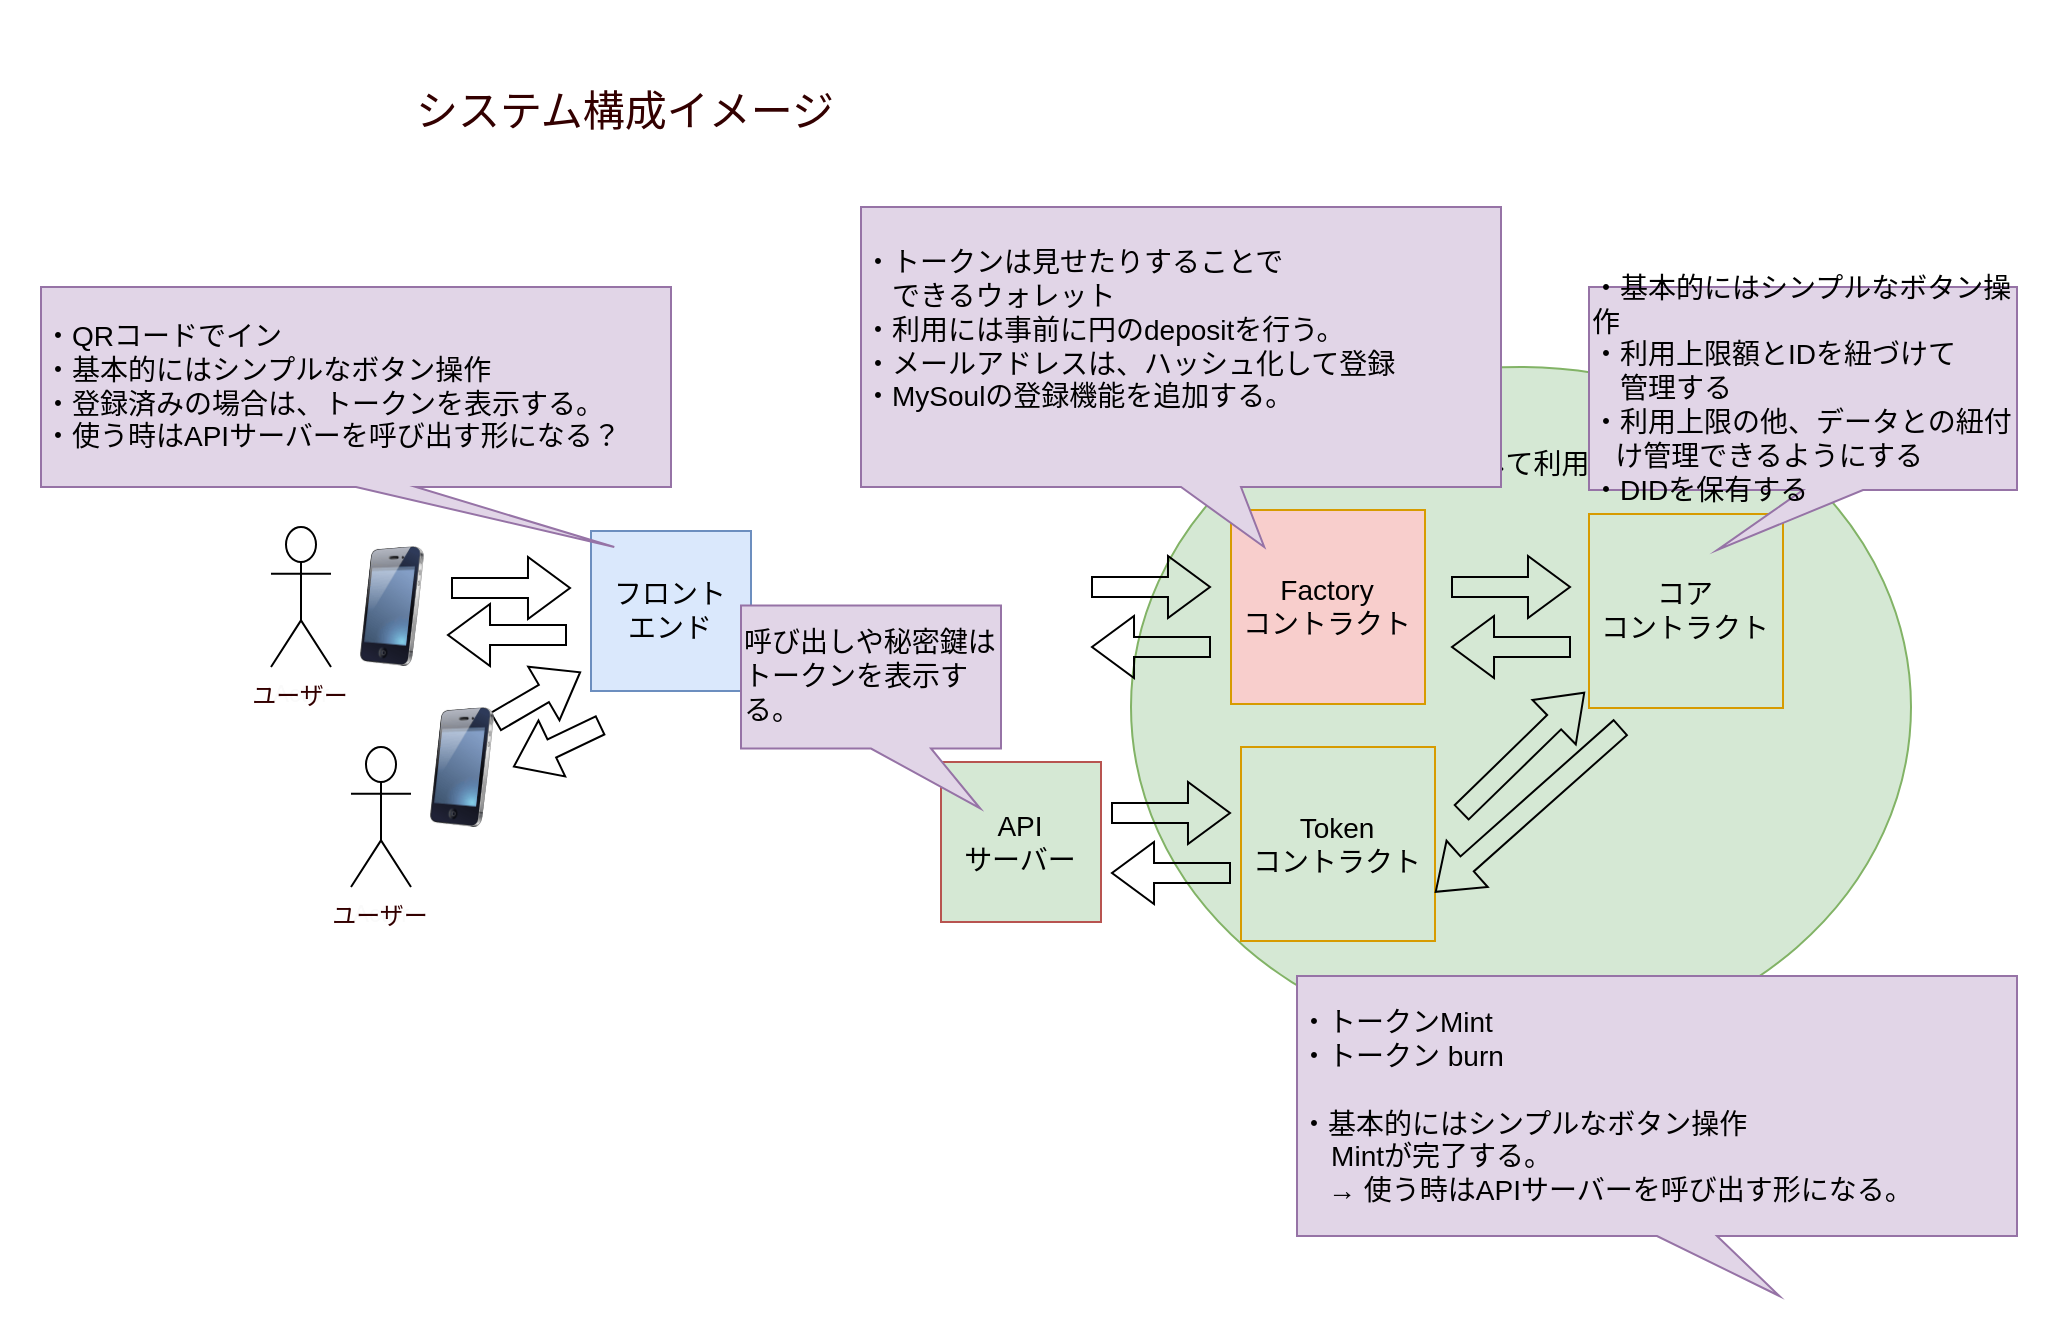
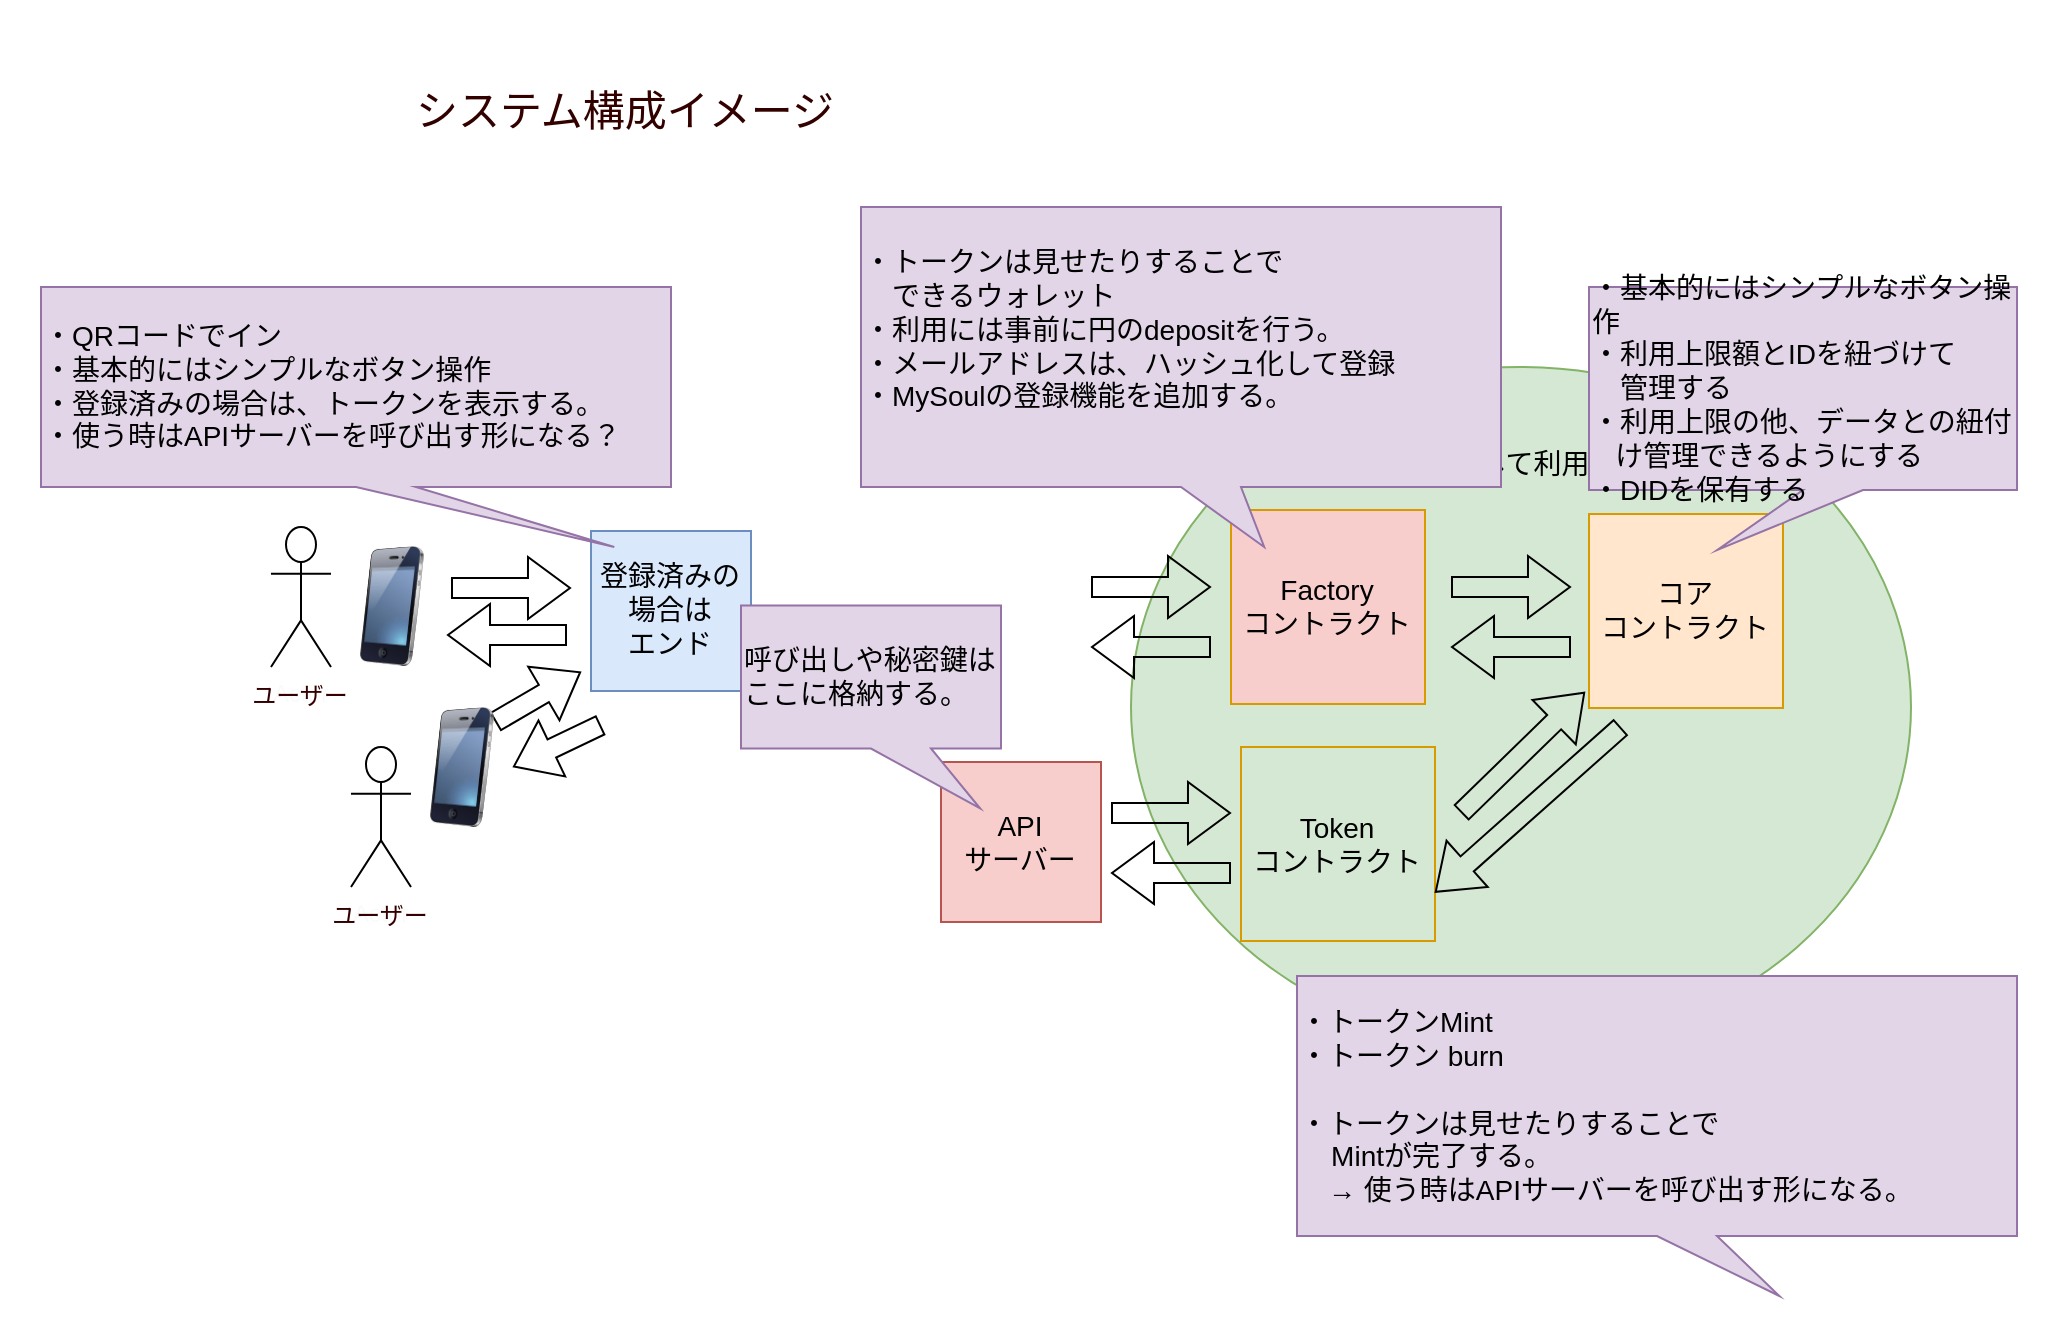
(671, 611) -> (671, 611)
(1686, 611) -> (1686, 611)
(873, 677) -> (871, 677)
(1021, 842) -> (1021, 842)
(1589, 1107) -> (1589, 1107)
